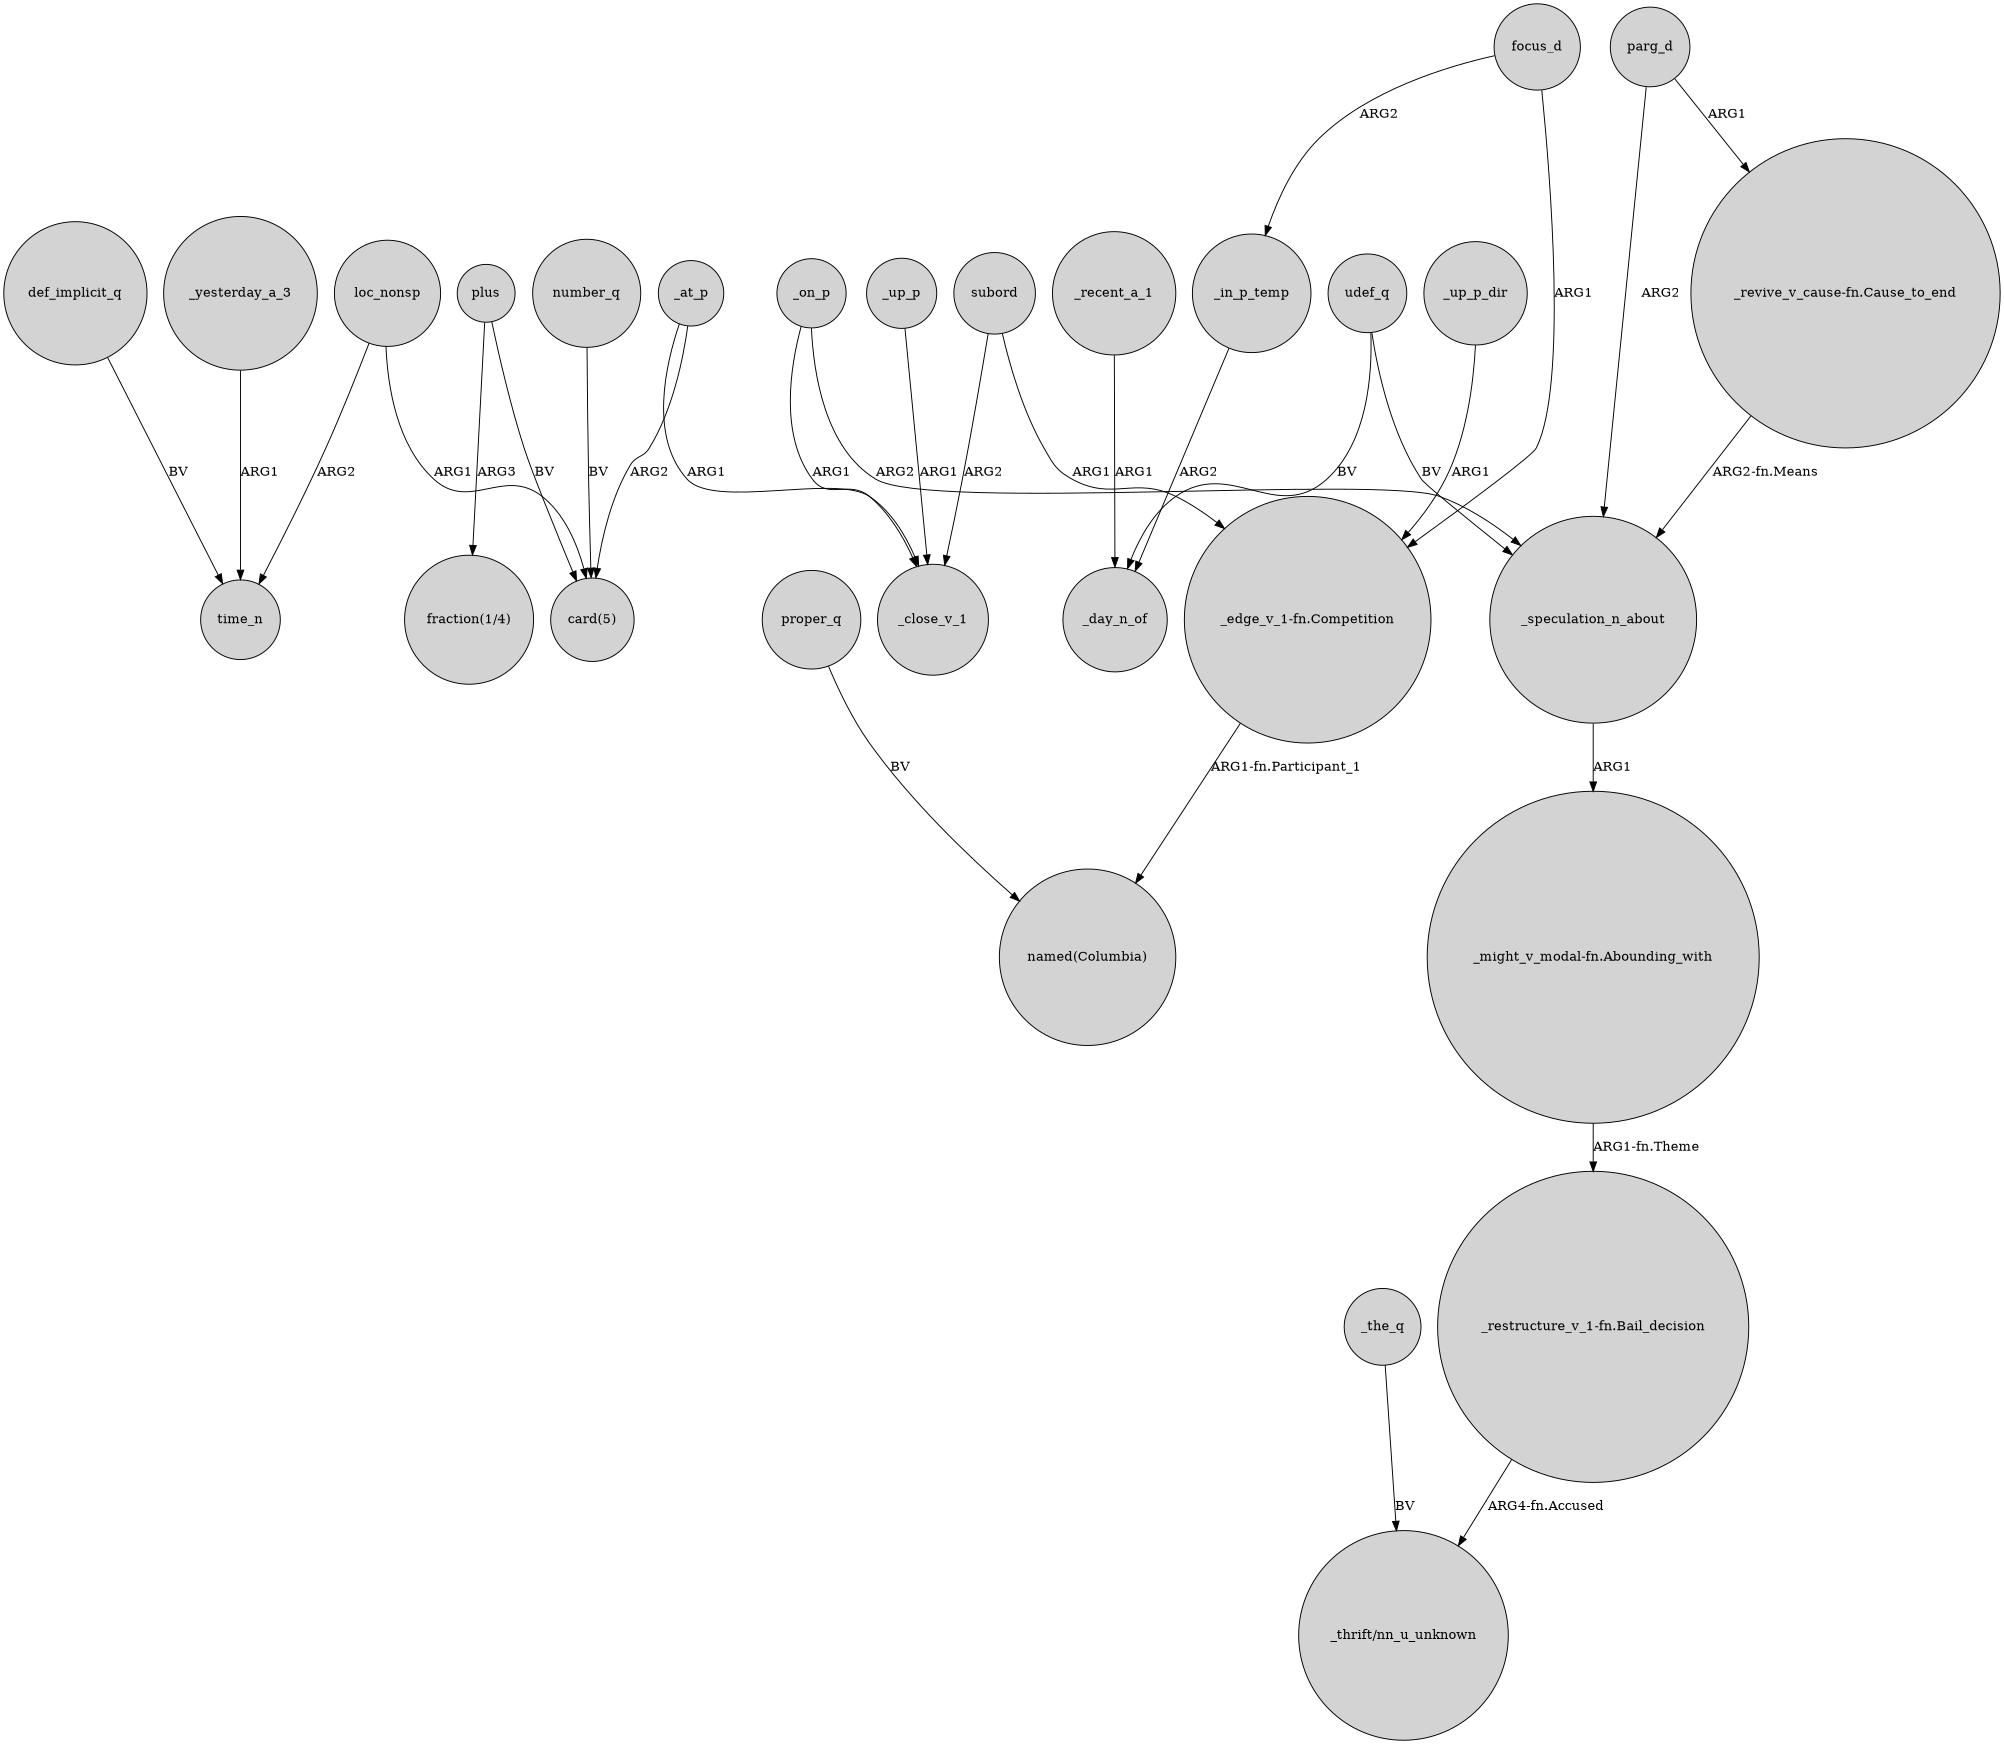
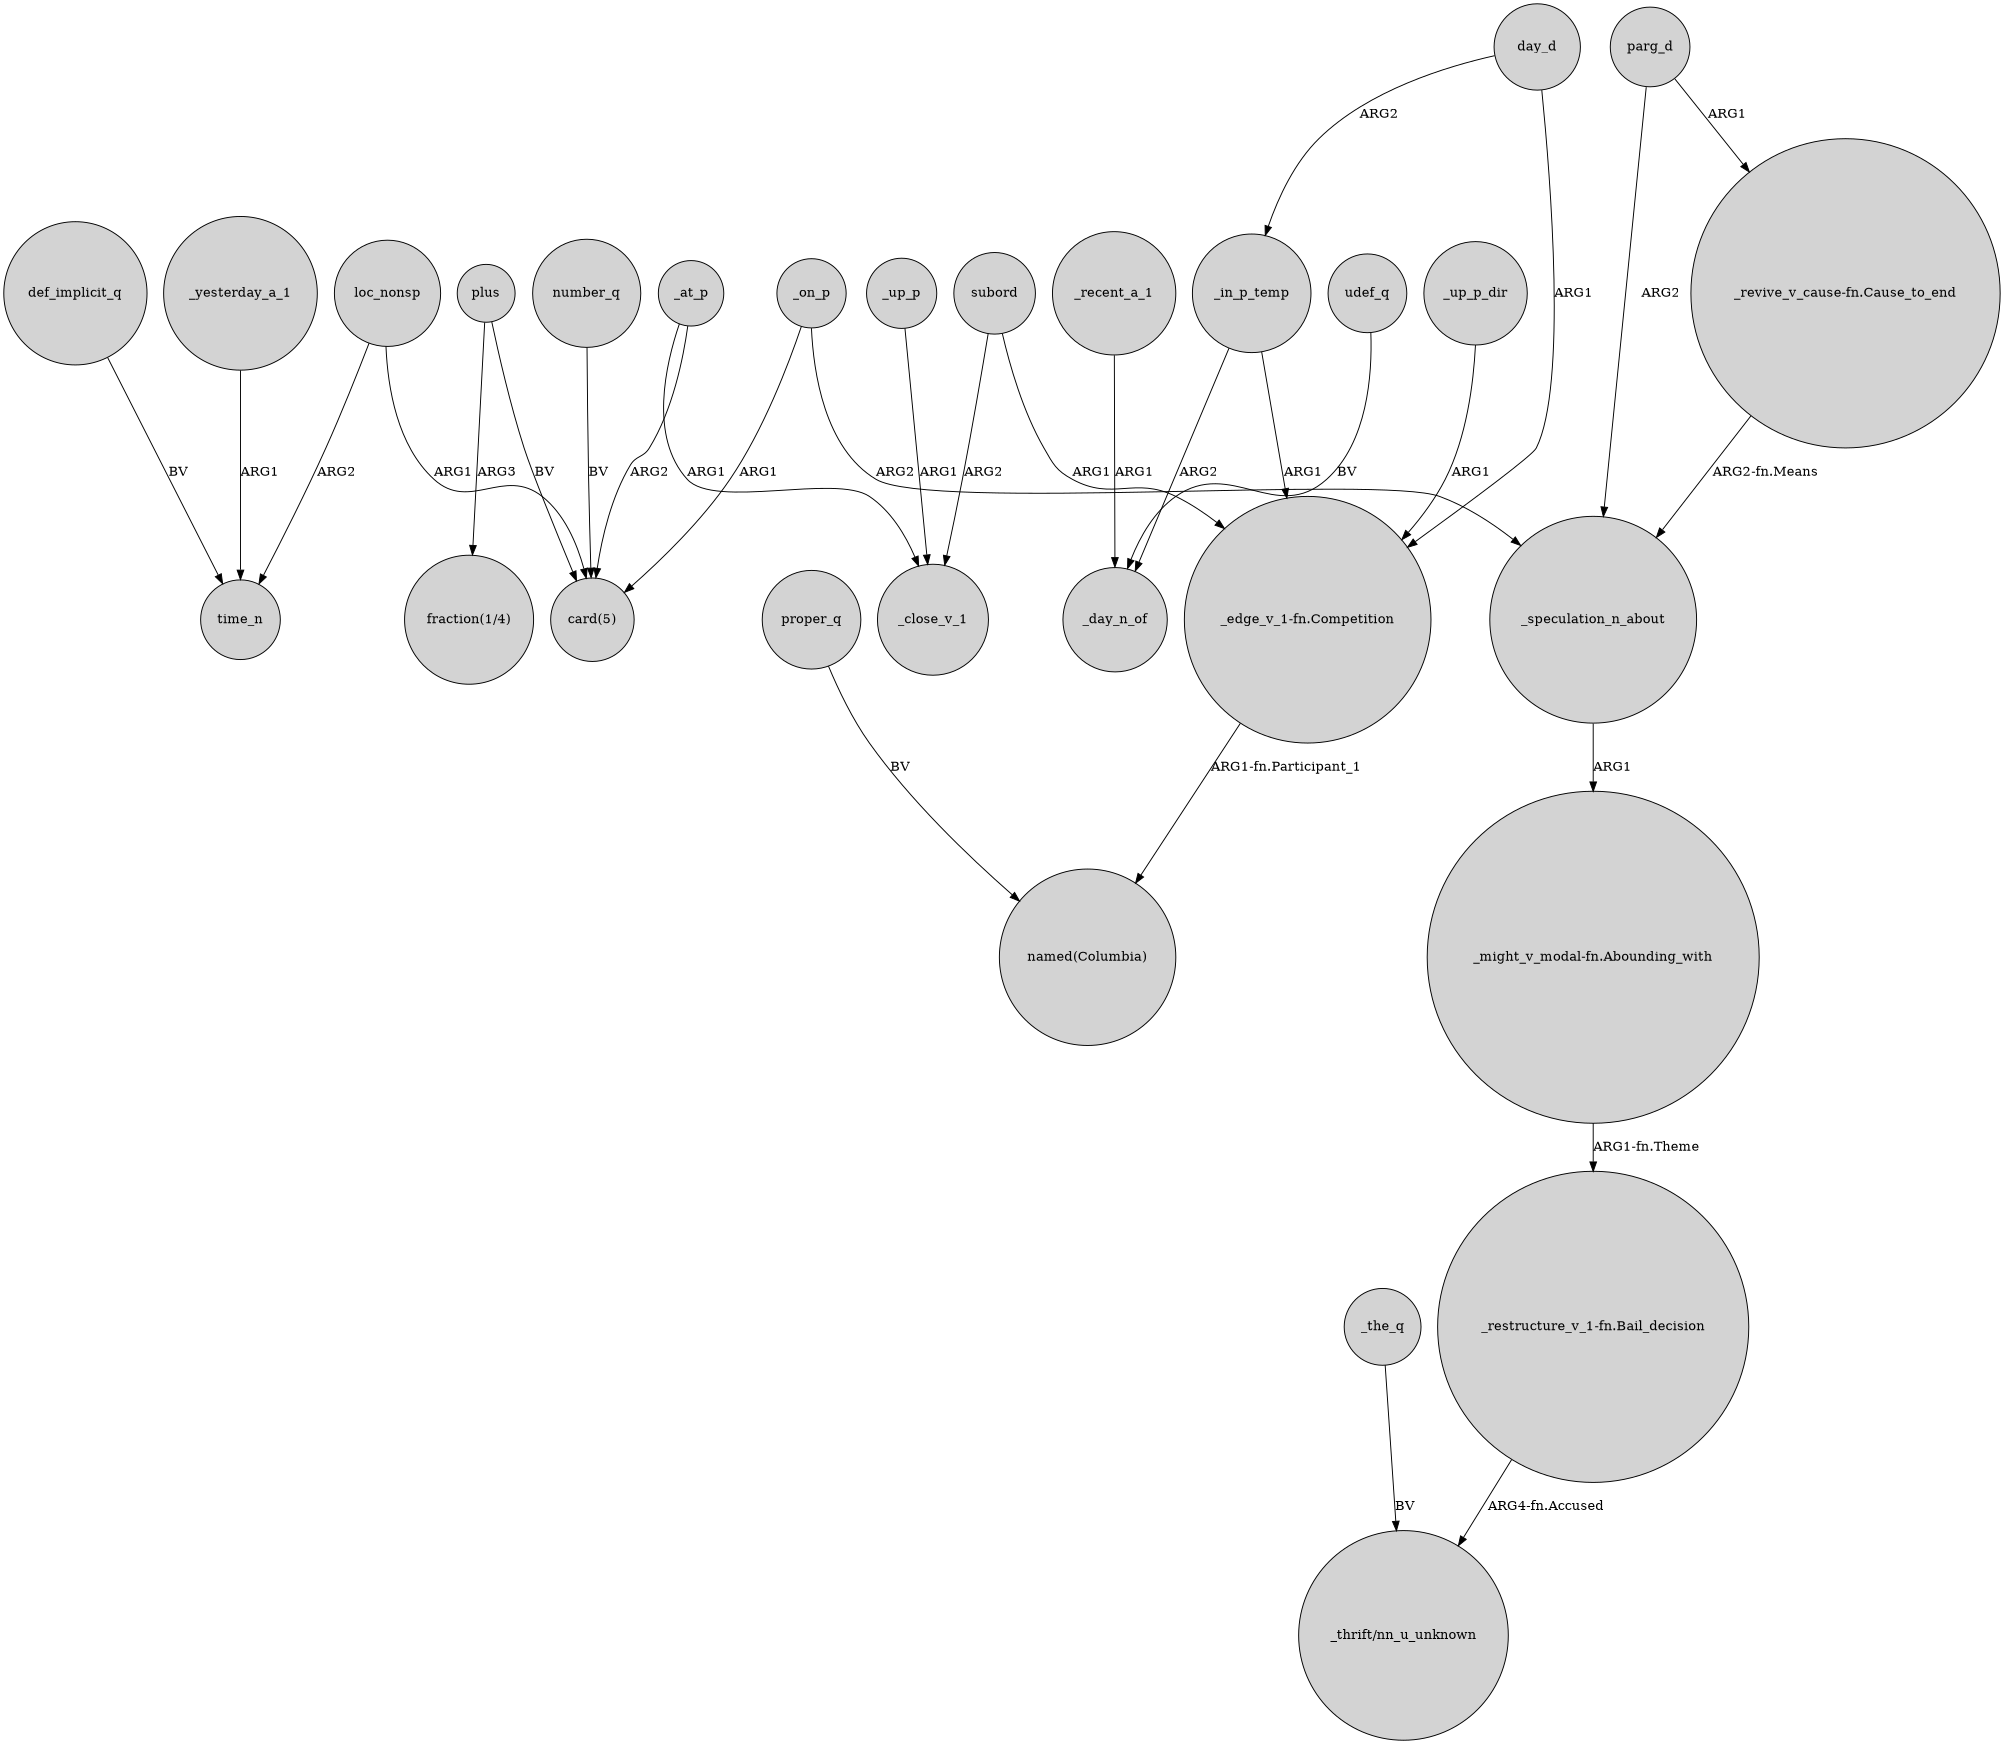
(1537, 47) -> (1537, 47)
(240, 293) -> (240, 293)
none -> (1273, 420)
(1410, 459) -> none
(807, 470) -> (736, 469)
